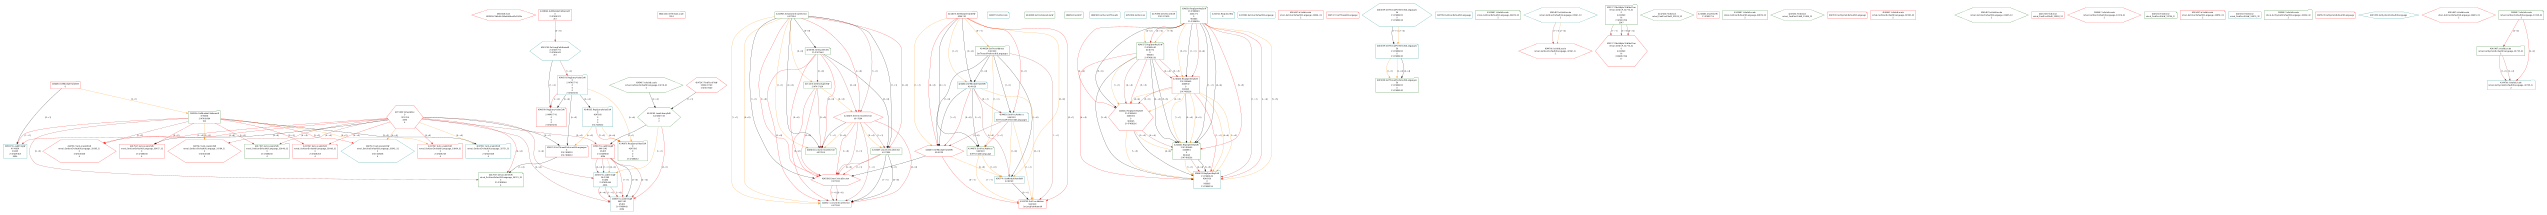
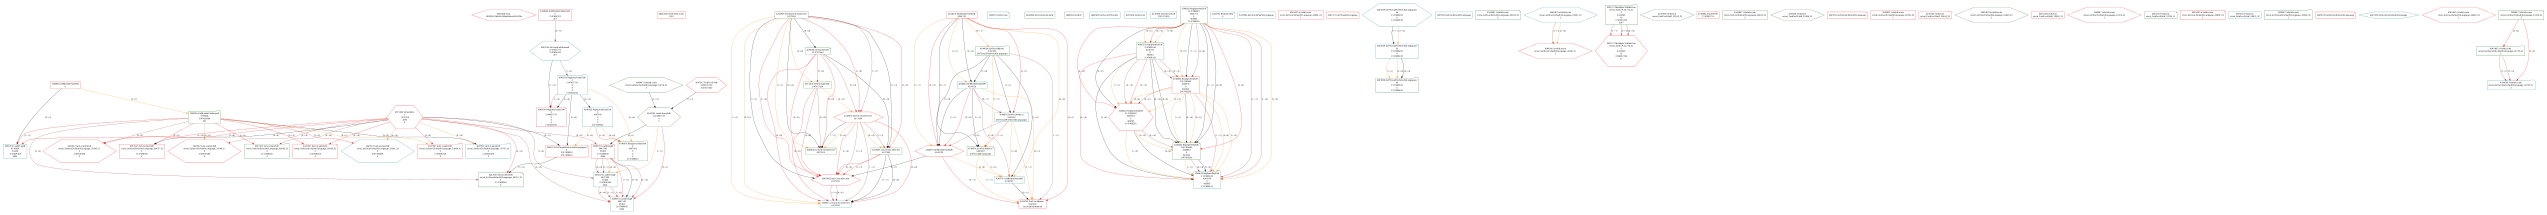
none -> (1935, 15)
